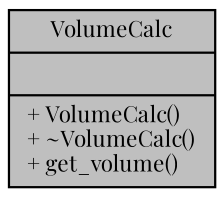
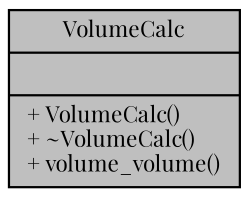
(103, 165) -> (124, 165)
